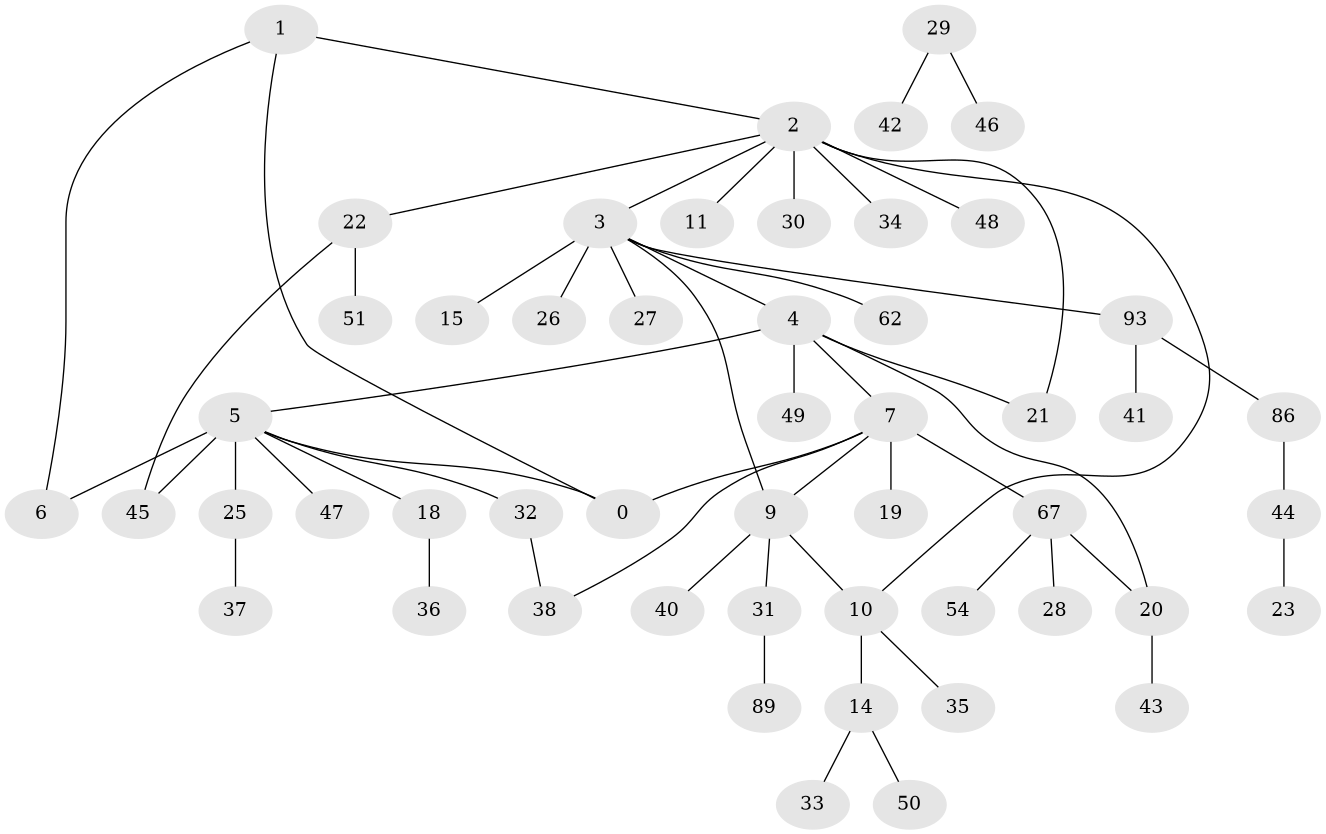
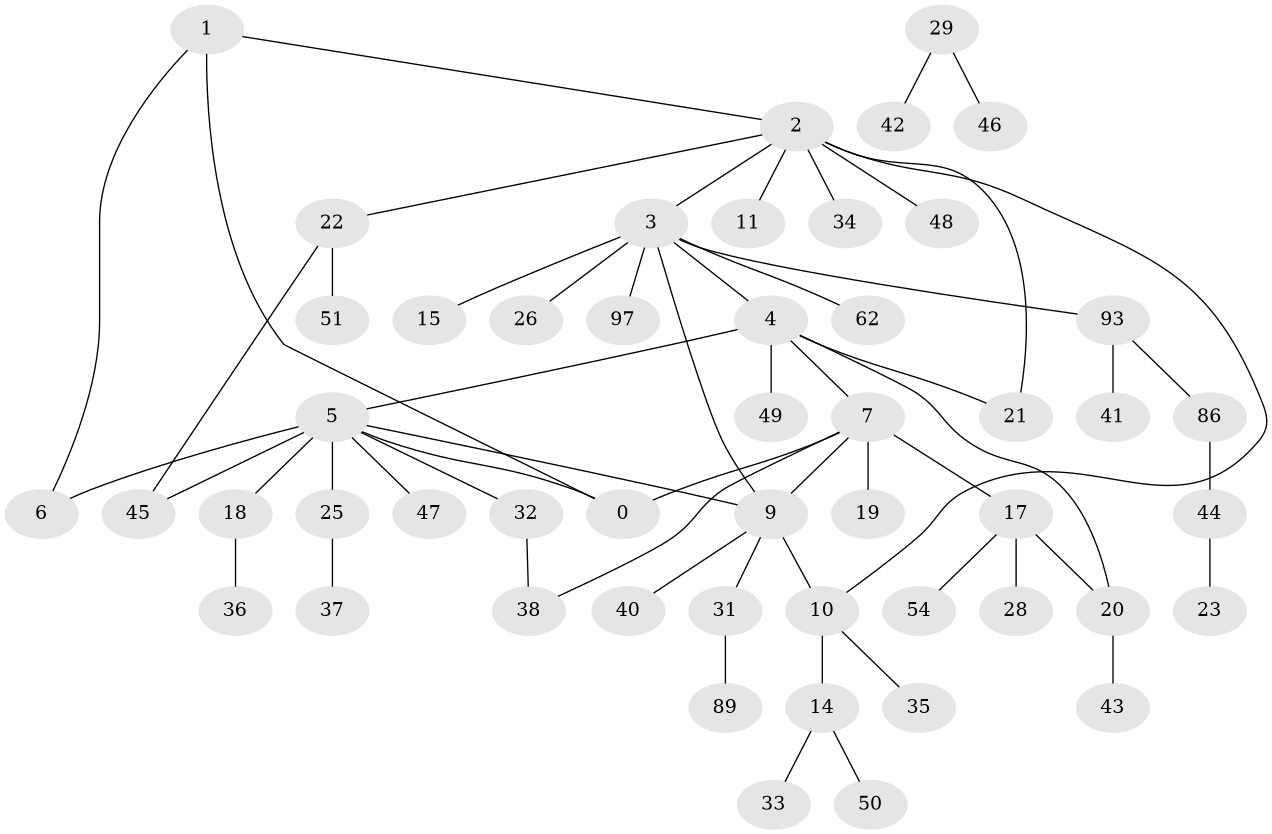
(794, 223) -> none
(646, 320) -> (623, 320)
none -> (552, 464)
(1050, 514) -> (1016, 514)
